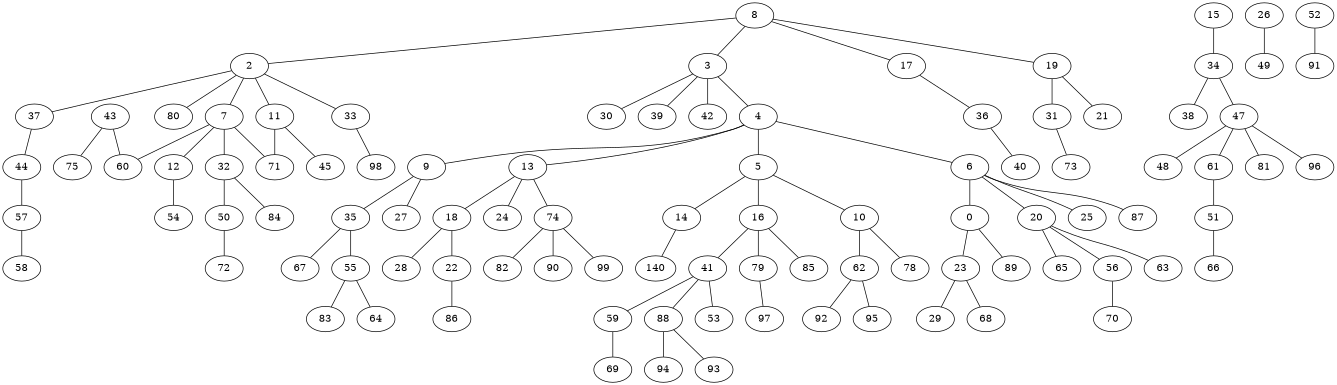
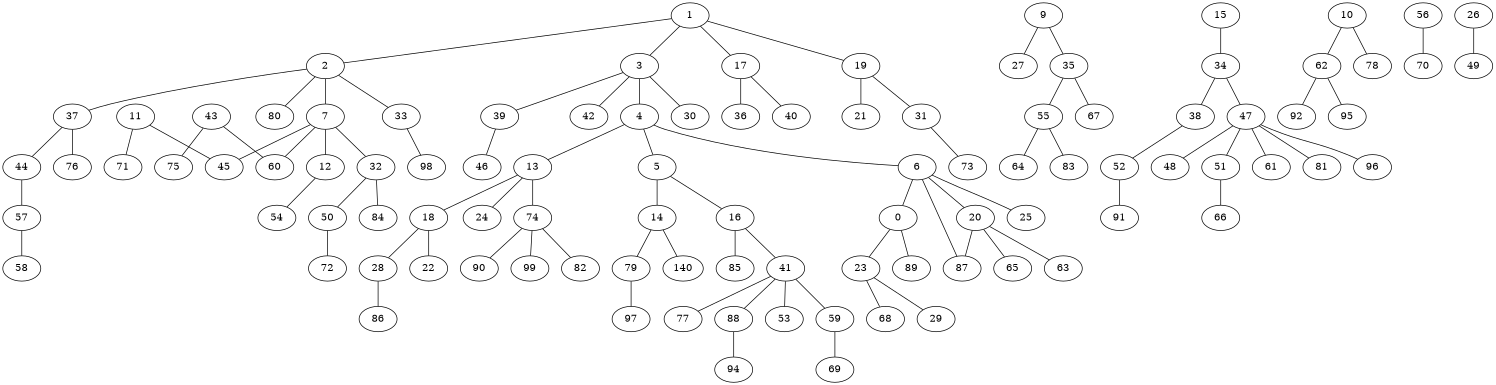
(755, 15) -> (690, 15)
(262, 91) -> none
(249, 142) -> (275, 142)
(1001, 142) -> (766, 91)
none -> (1157, 142)
(595, 148) -> none
none -> (72, 167)
none -> (482, 167)
(809, 193) -> none
(1214, 193) -> (1233, 142)
(758, 243) -> (644, 243)
(1075, 243) -> (969, 243)
(452, 294) -> (378, 294)
none -> (683, 319)
(714, 370) -> none
